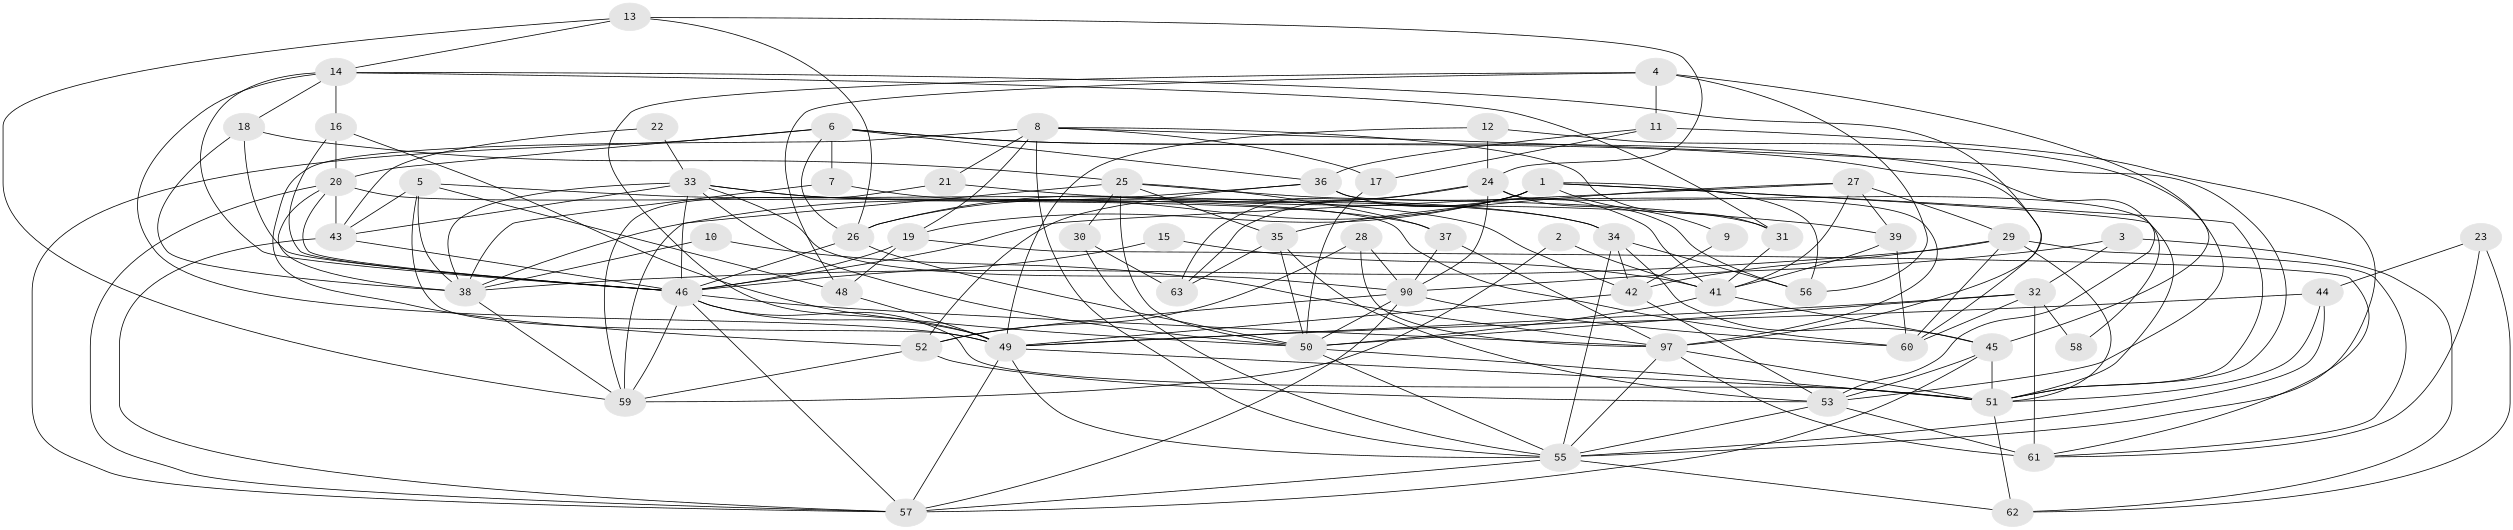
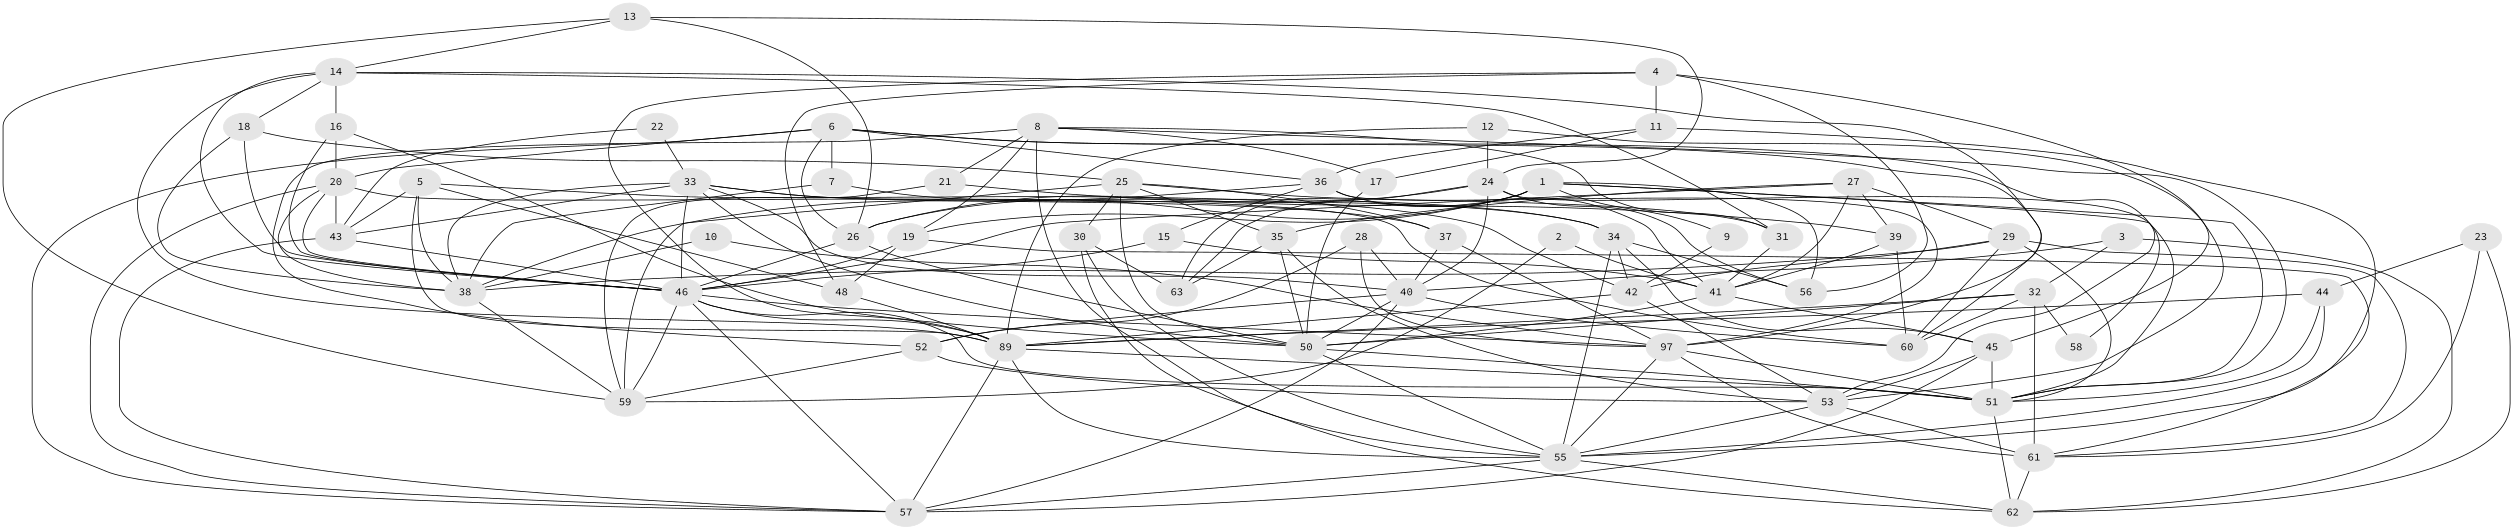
(1026, 239) -> (1241, 208)
(1407, 292) -> (1407, 292)
(1006, 347) -> (1006, 347)
none -> (1521, 470)
none -> (2023, 485)
